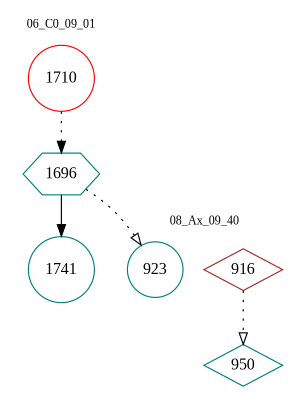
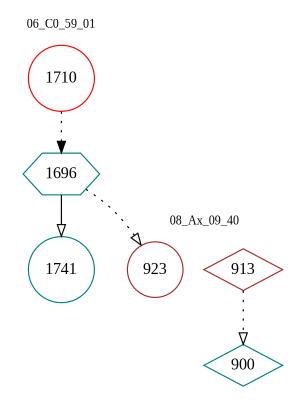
(61, 25) -> (61, 25)
(61, 210) -> (61, 210)
(155, 270) -> (155, 270)
(243, 270) -> (243, 270)
(243, 365) -> (243, 365)
